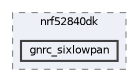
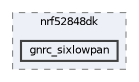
(69, 23) -> (69, 23)
